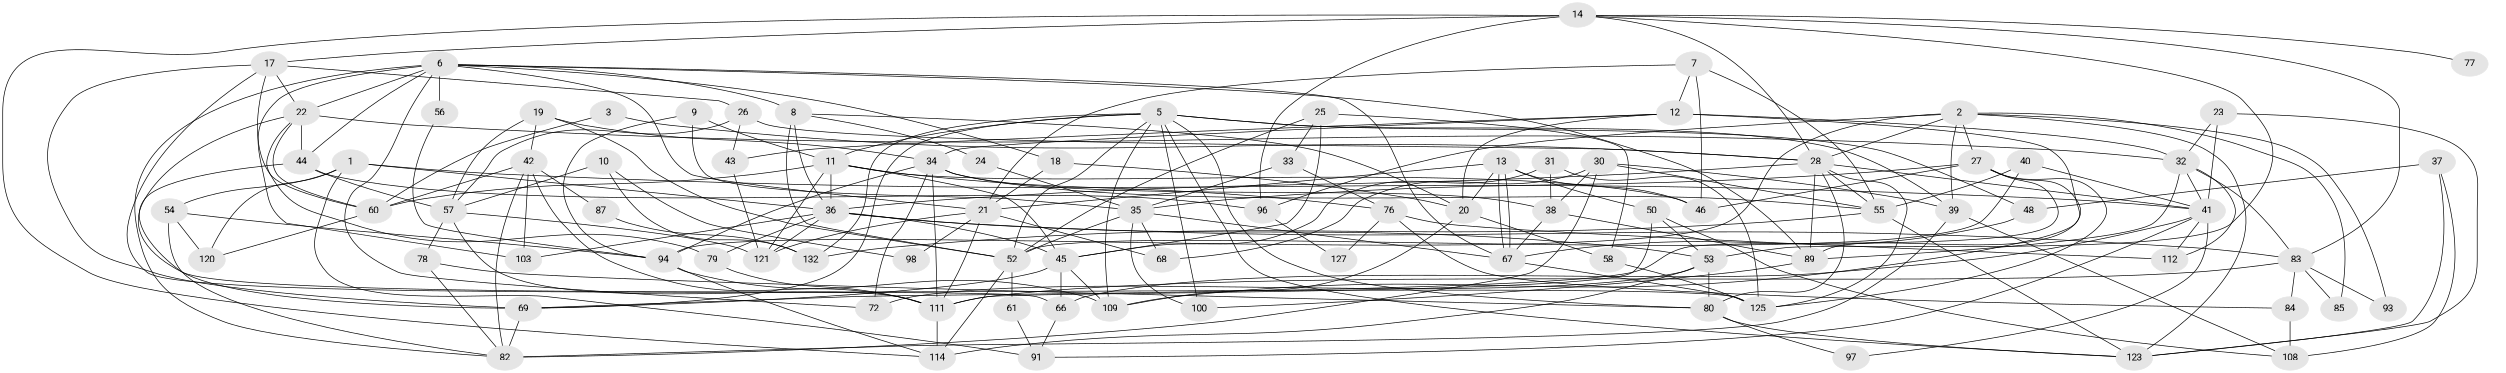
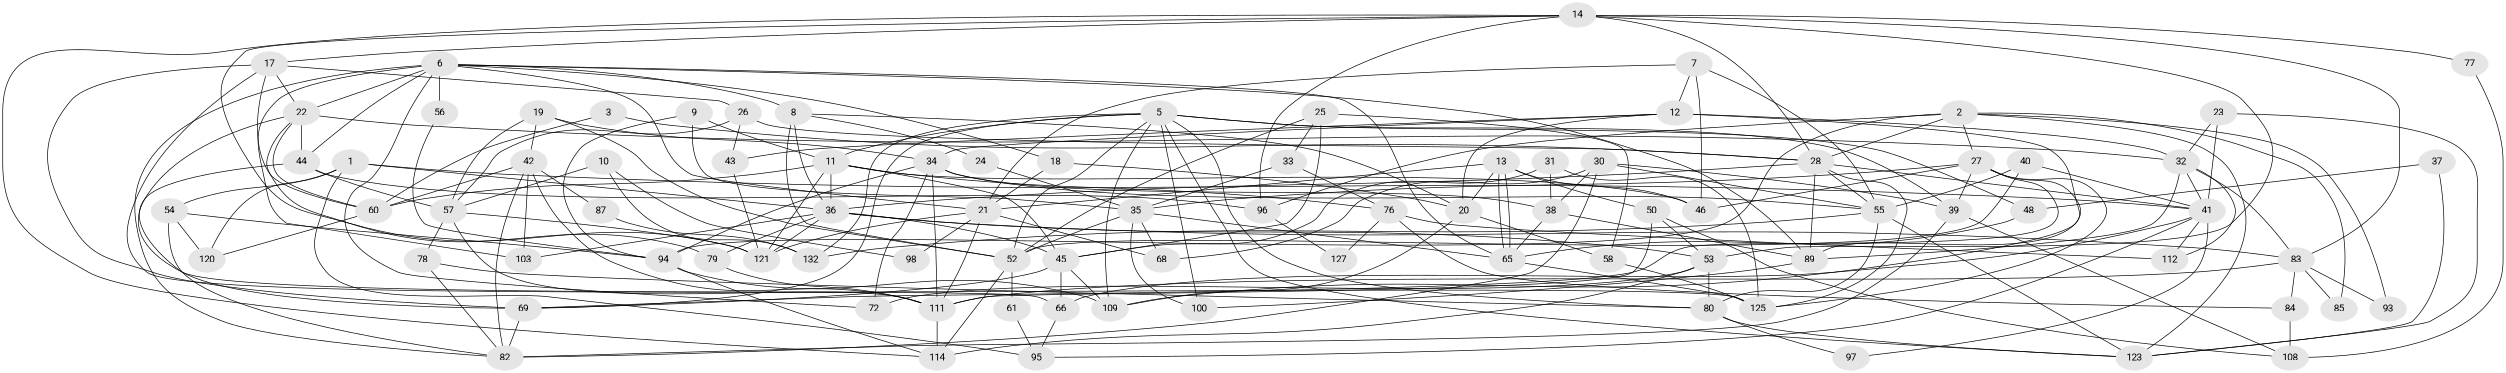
none -> (577, 32)
(1951, 160) -> (1965, 187)
(1507, 260) -> (1507, 260)
(1839, 264) -> (1819, 290)
(2444, 307) -> (2498, 284)
(1036, 358) -> (1036, 358)
